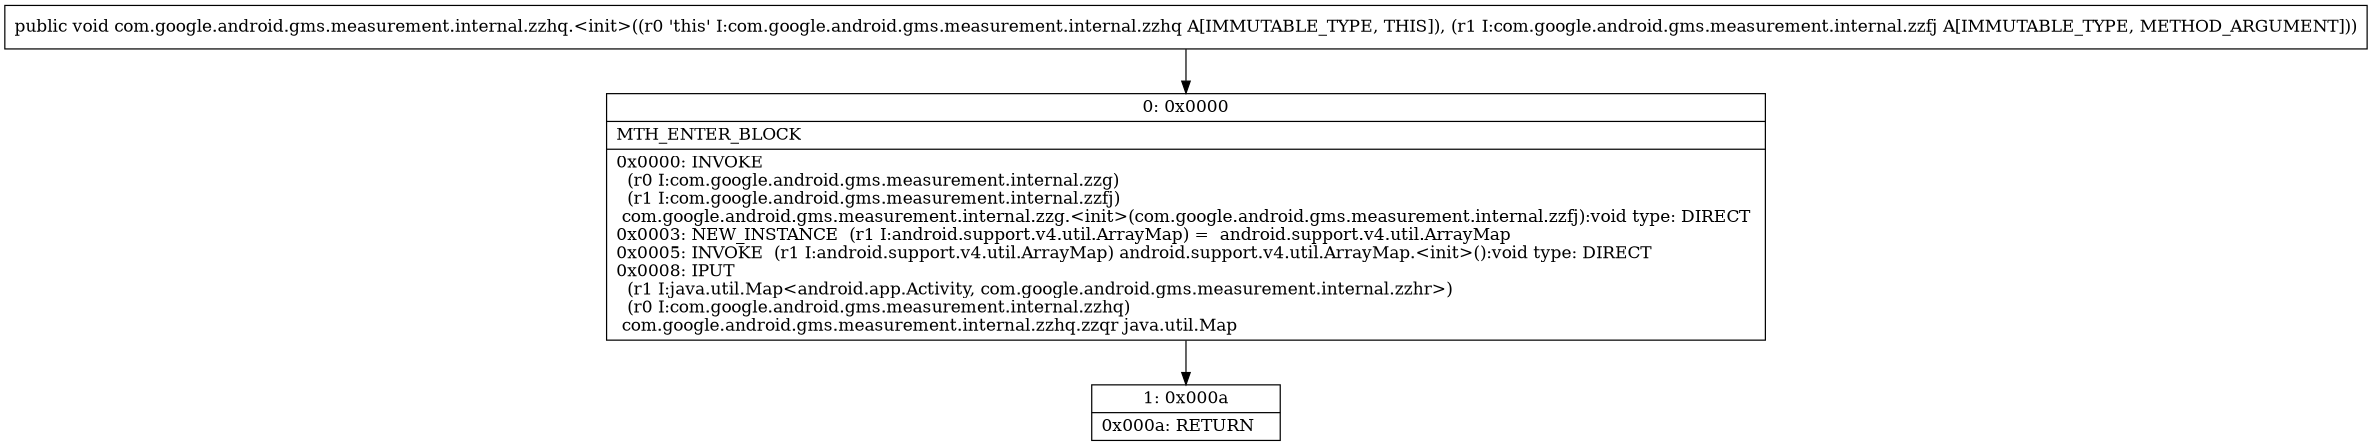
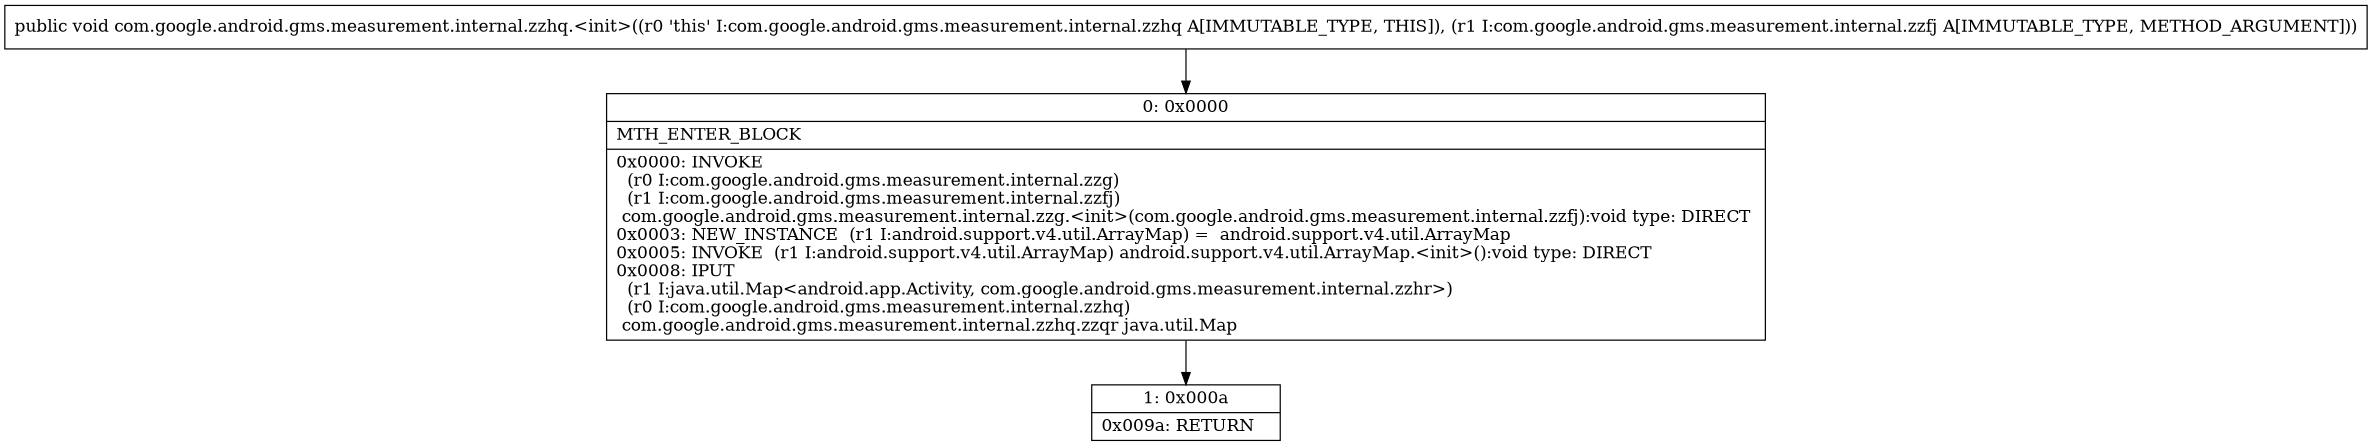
(1186, 426) -> (1186, 426)
